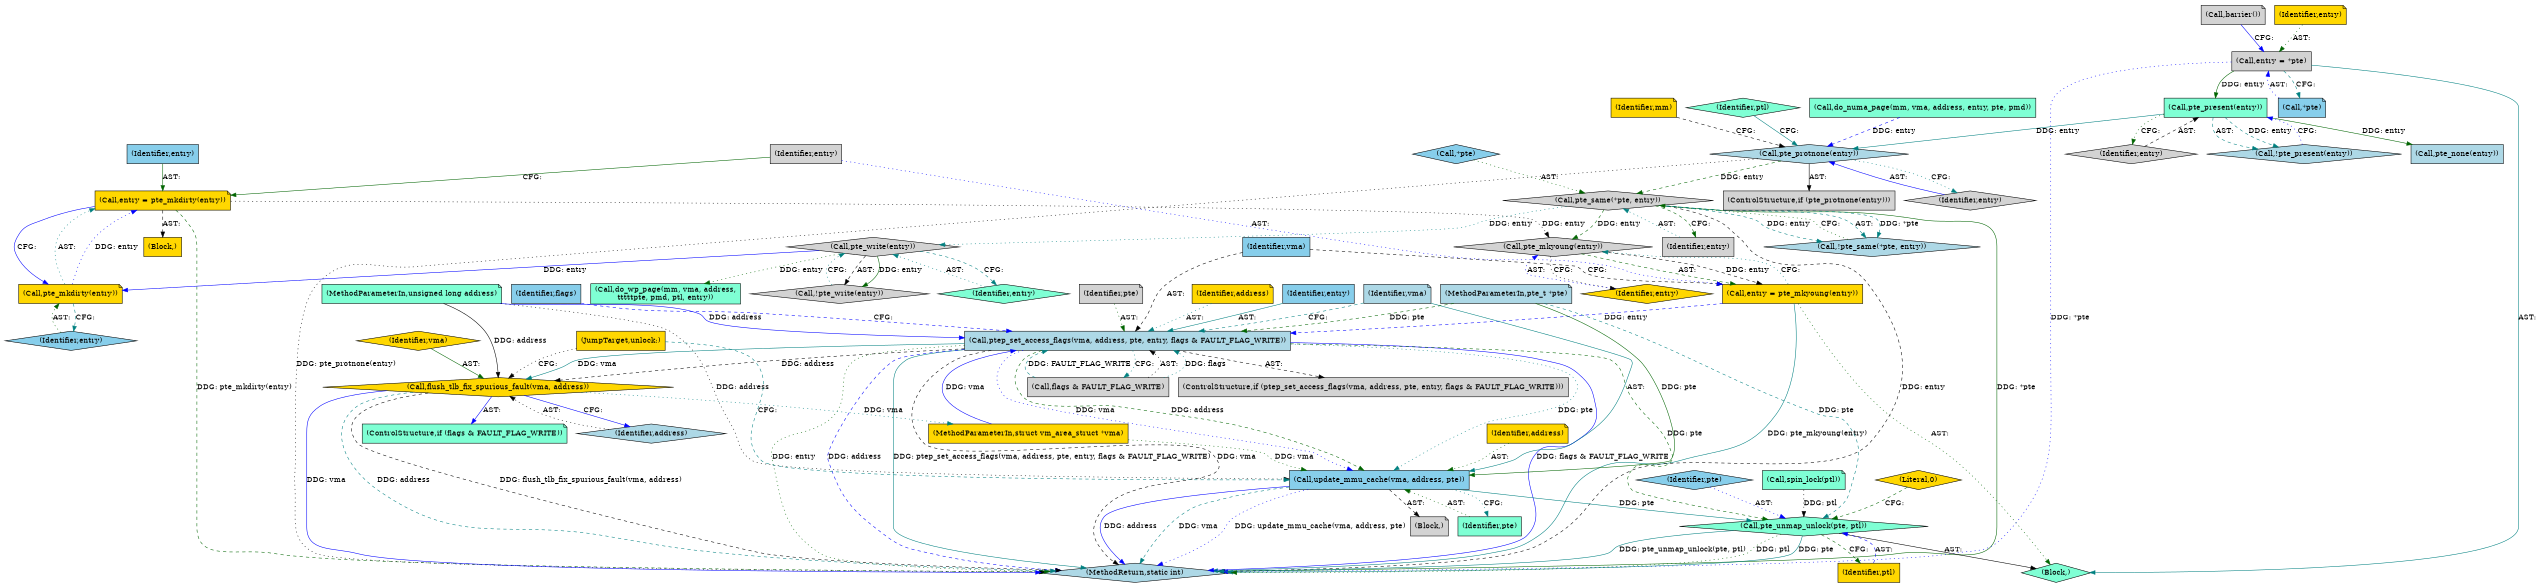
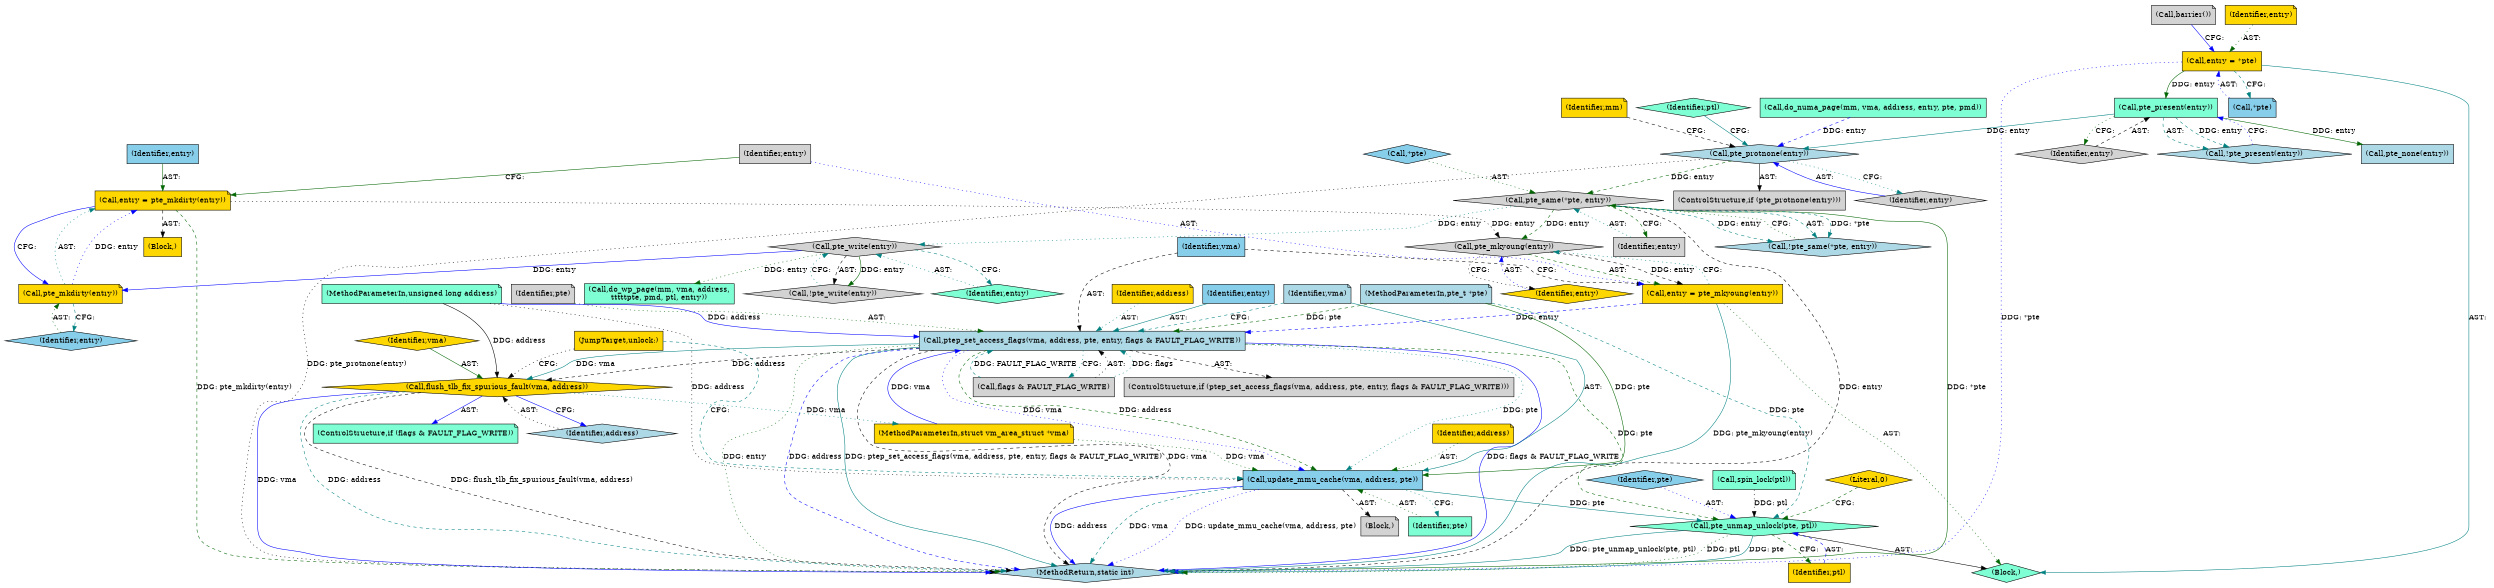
(2272, 61) -> (2222, 61)
(546, 294) -> none
(1028, 434) -> (974, 434)
